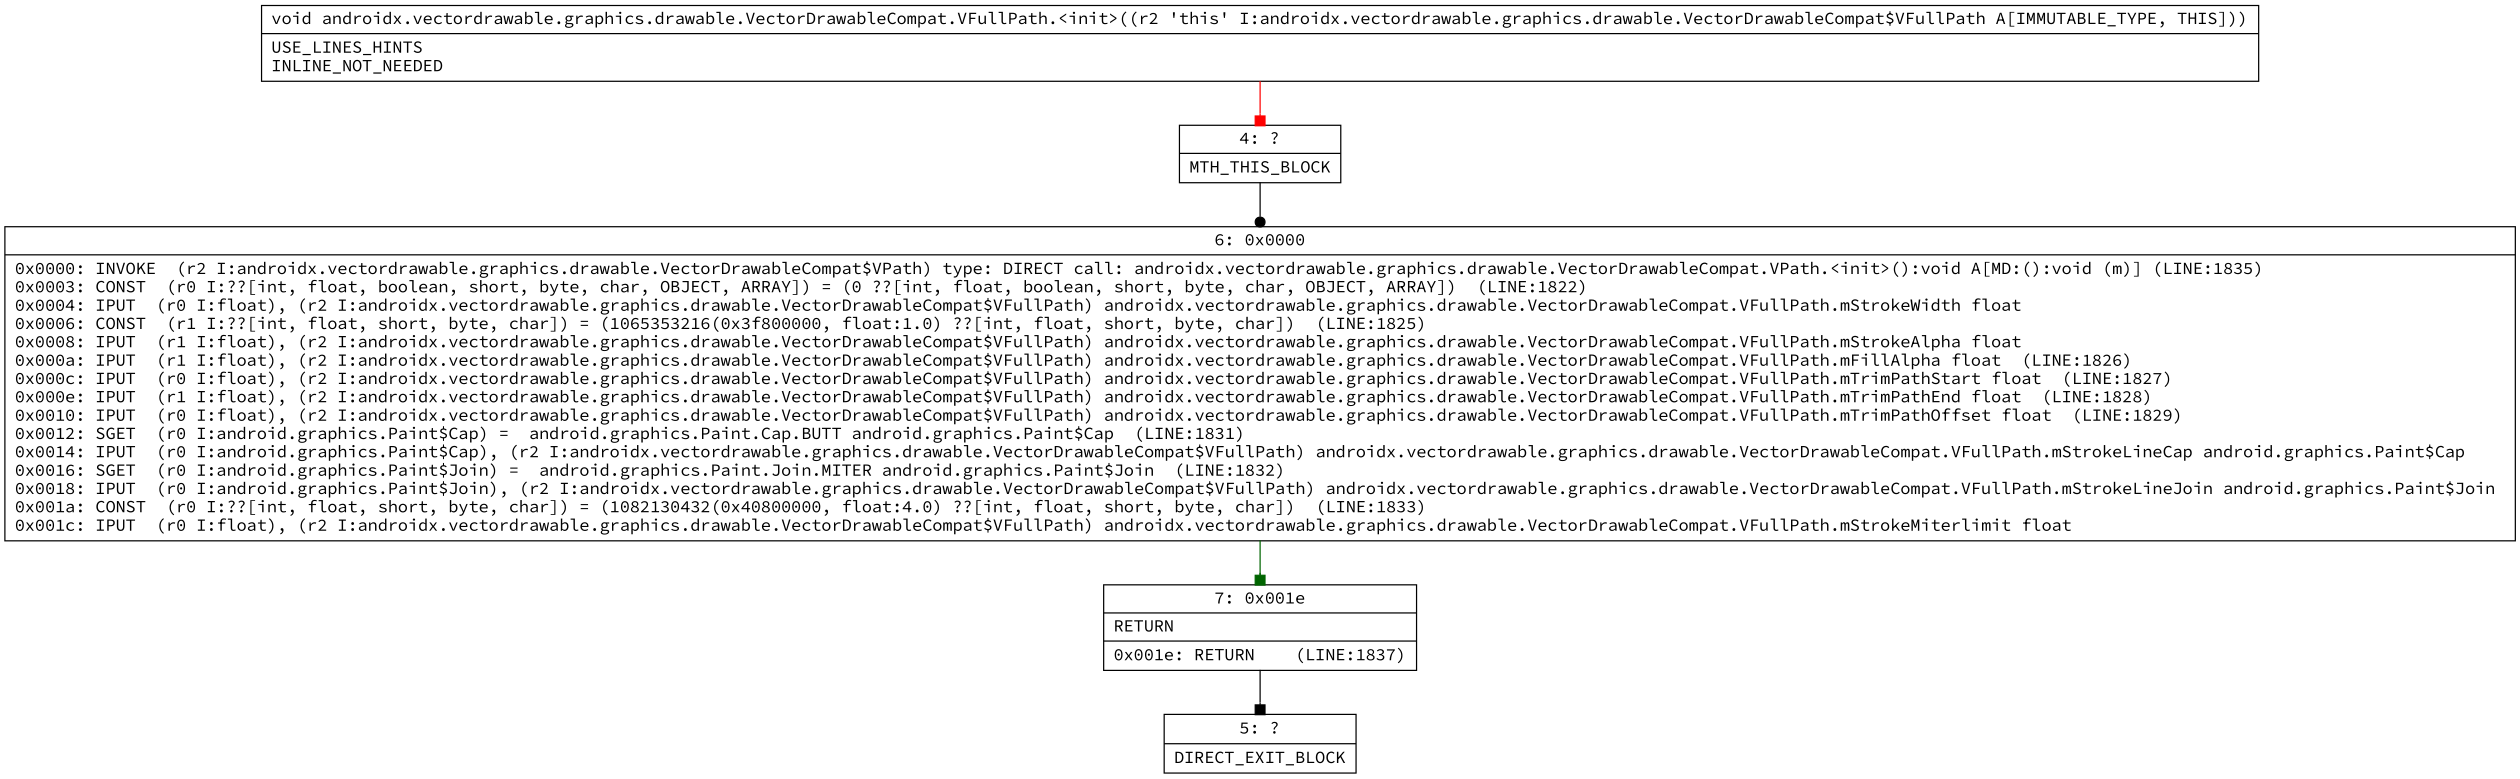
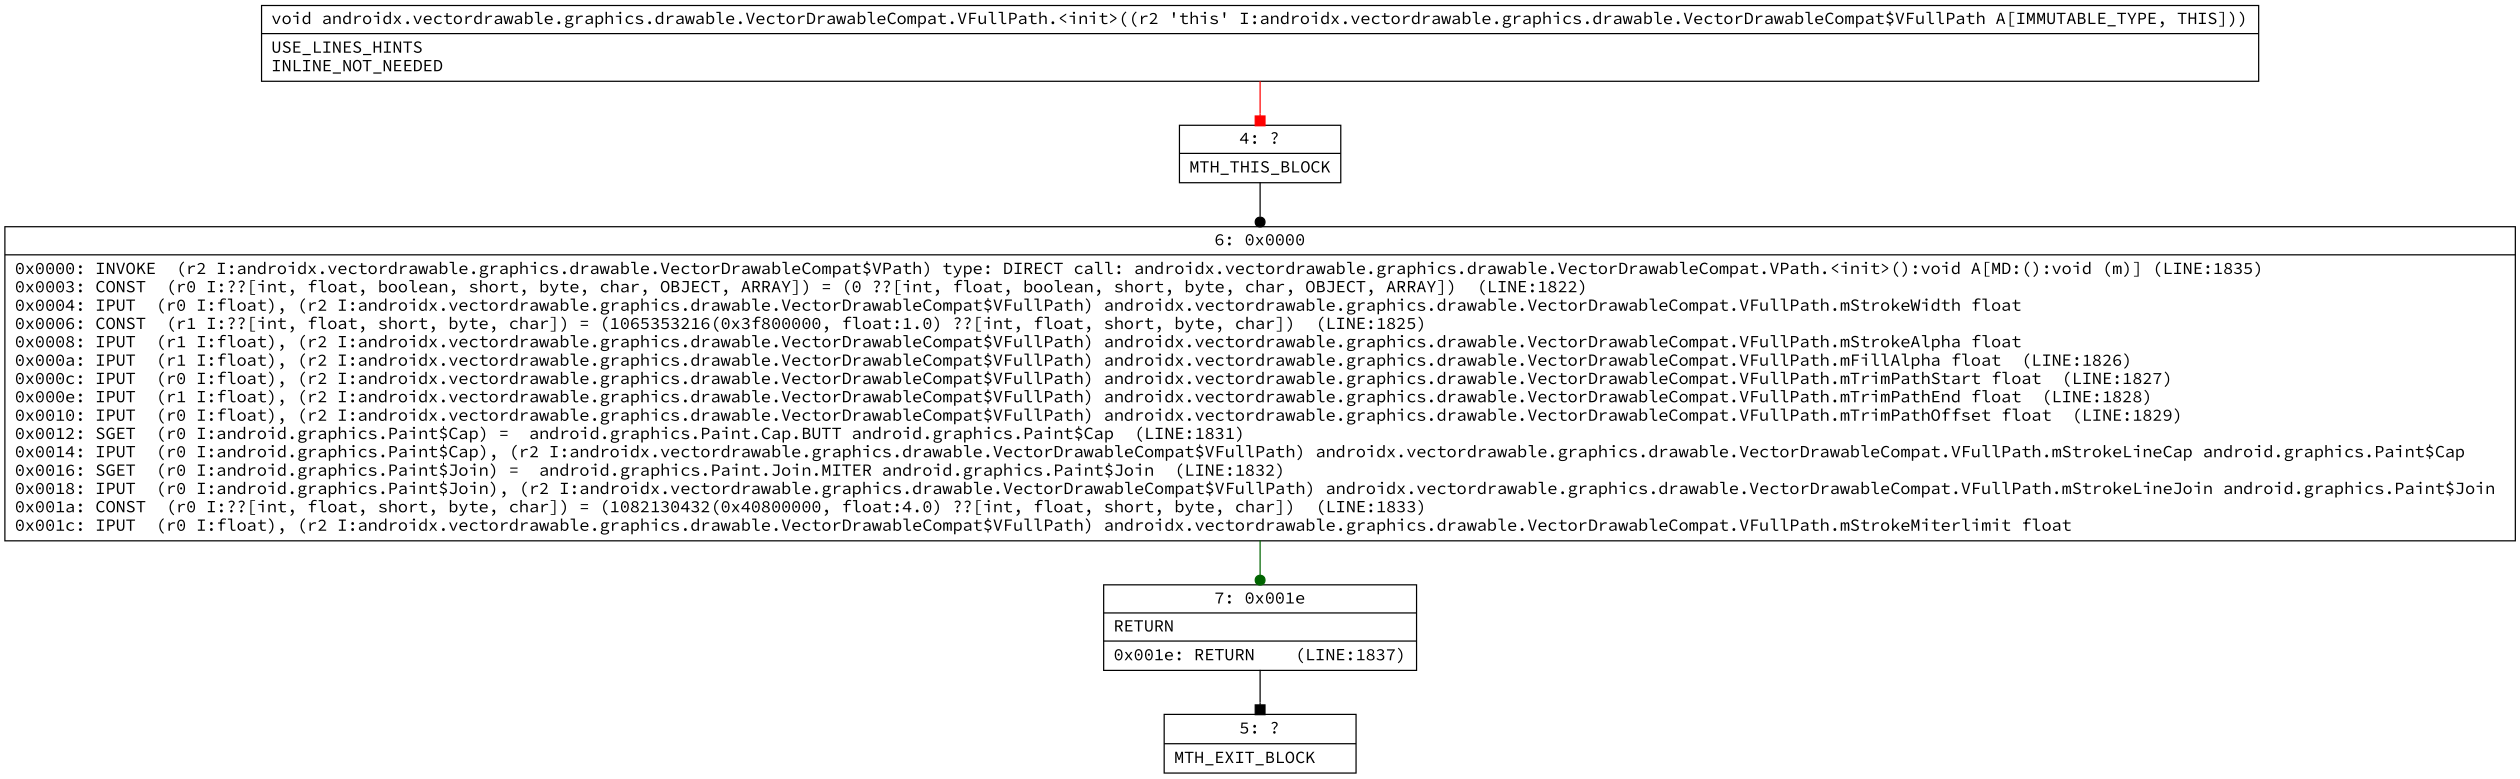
(1260, 558) -> (1260, 558)
(1260, 758) -> (1245, 758)
